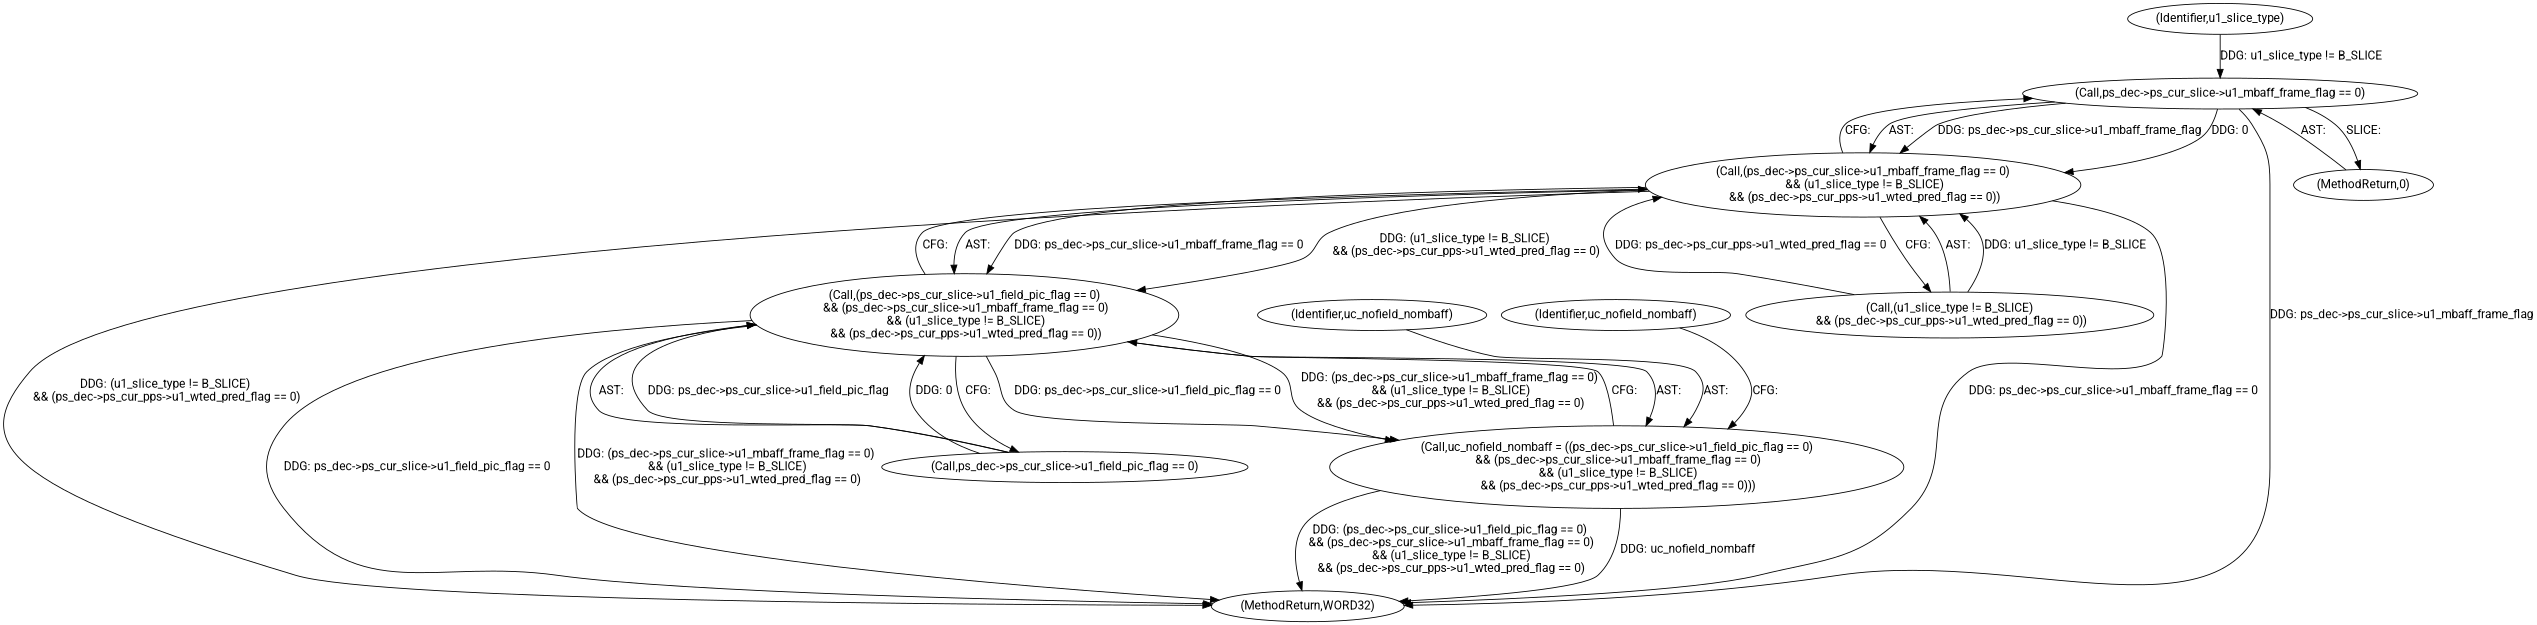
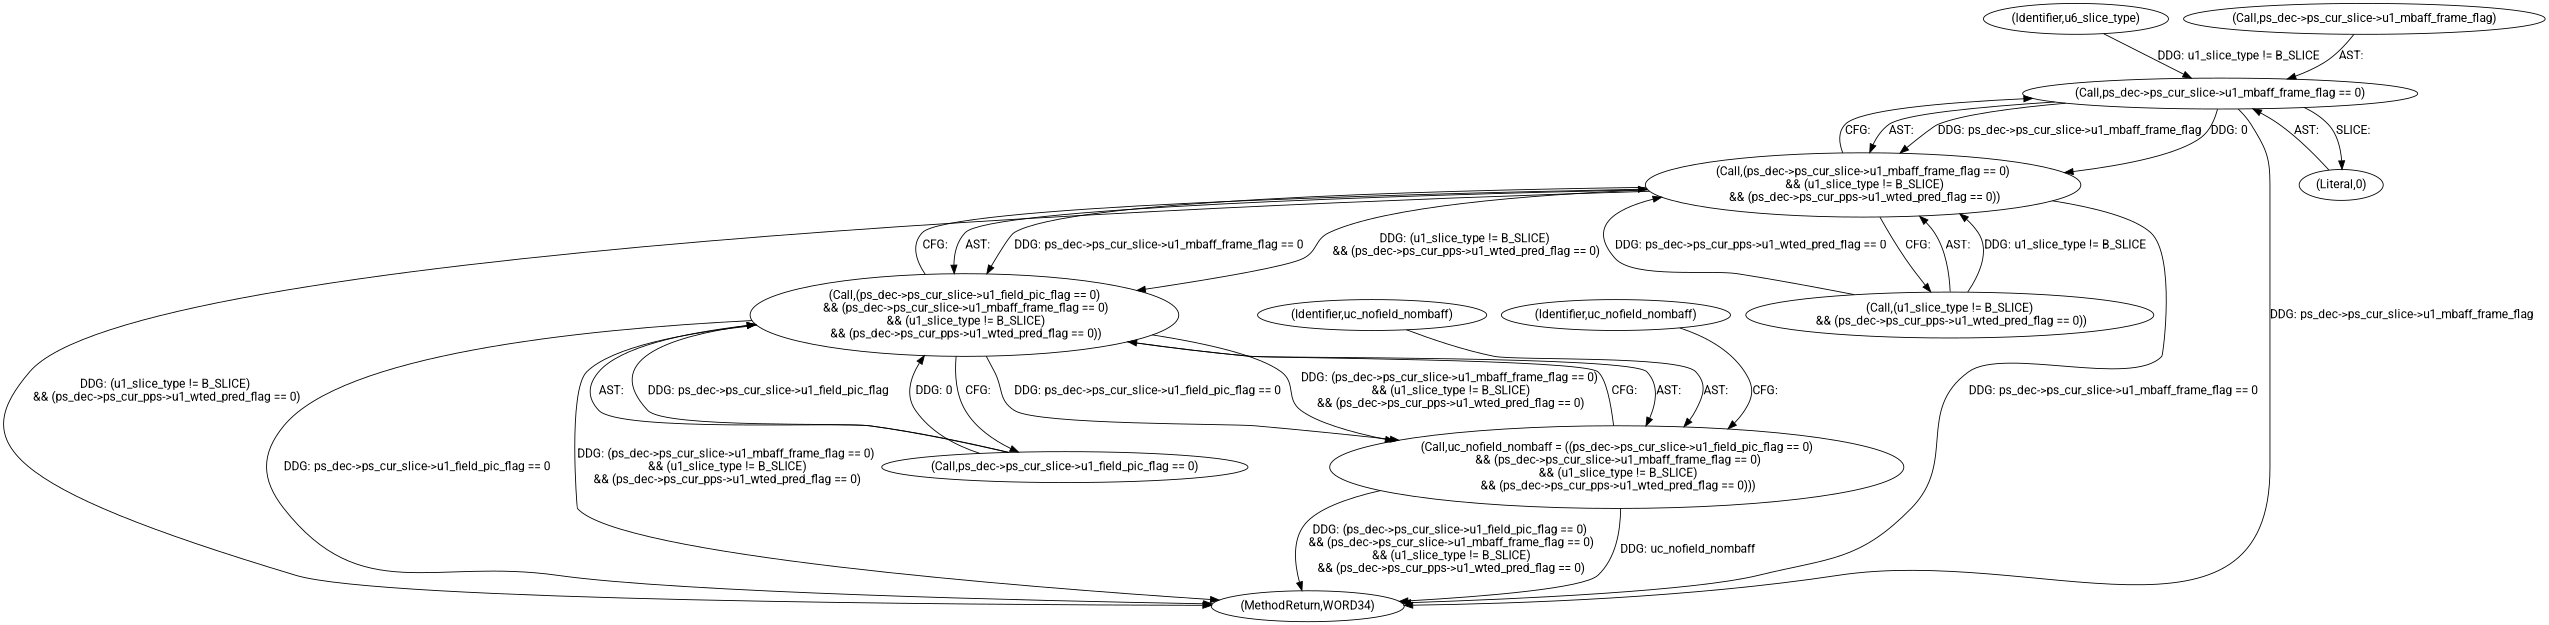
(2220, 19) -> (2076, 19)
none -> (2364, 19)
(2364, 185) -> (2341, 185)
(1308, 606) -> (1308, 606)
